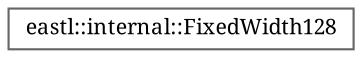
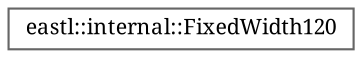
(181, 29) -> (181, 29)
